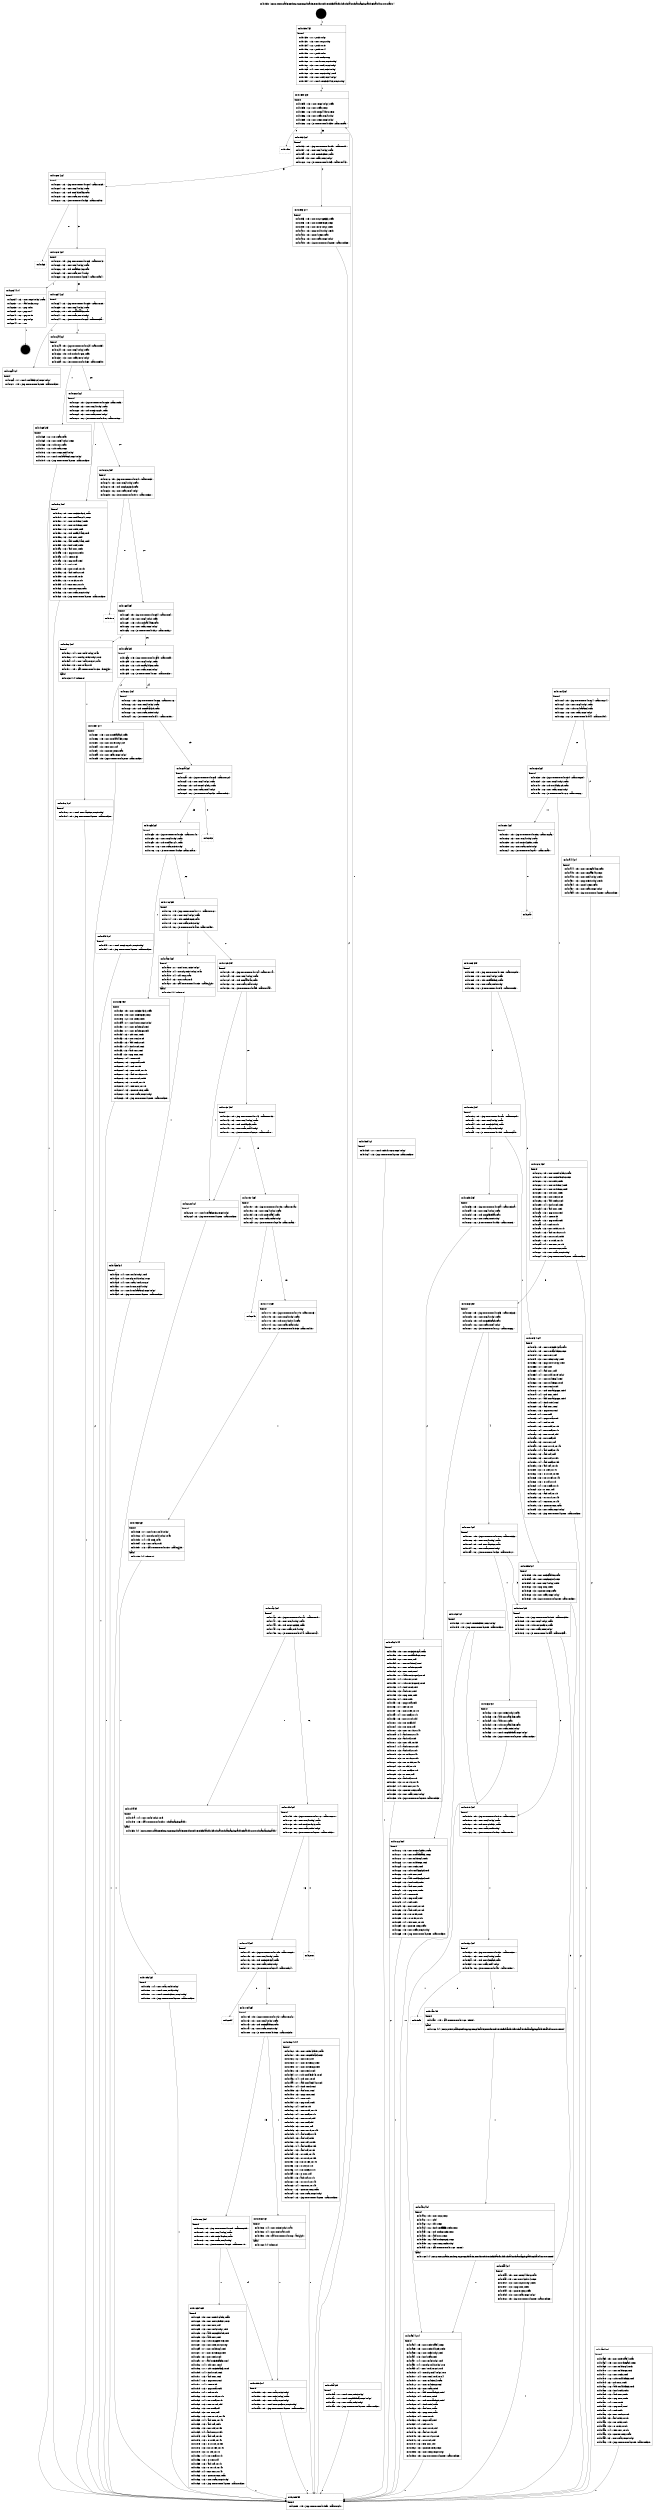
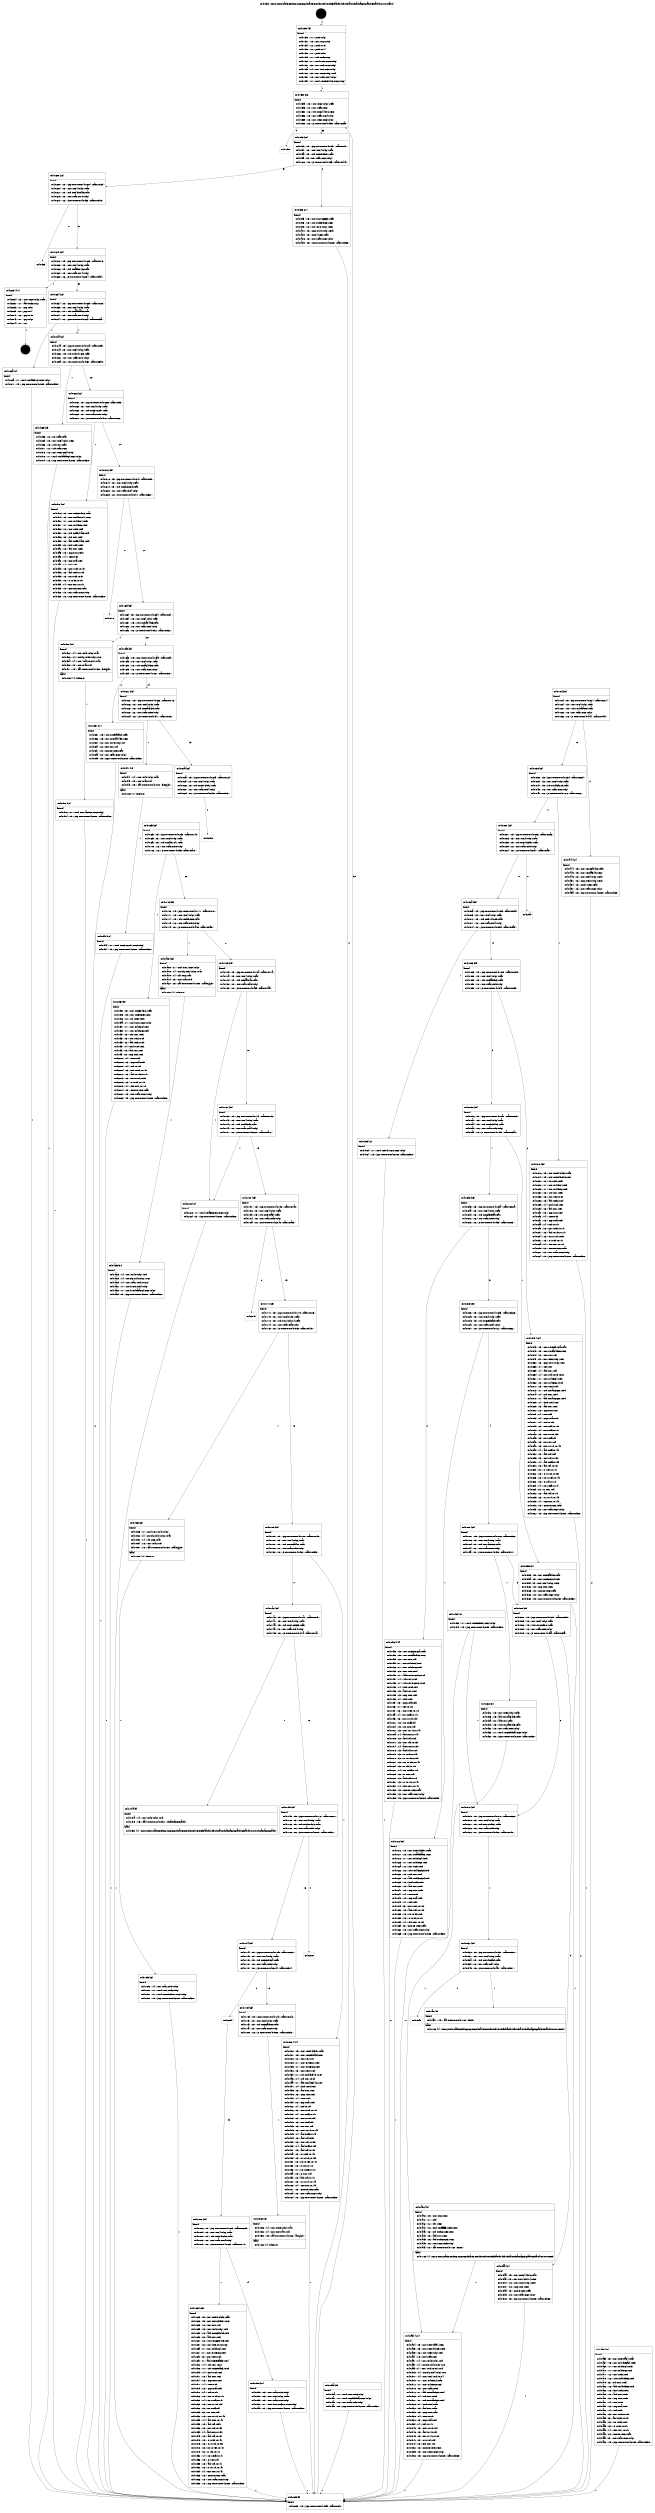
none -> (146, 781)
(188, 809) -> none
(354, 877) -> (354, 877)
none -> (490, 915)
(535, 1283) -> (489, 1263)
none -> (293, 1540)
none -> (31, 1560)
(490, 2118) -> none
(247, 2126) -> (224, 2119)
(278, 2314) -> none
